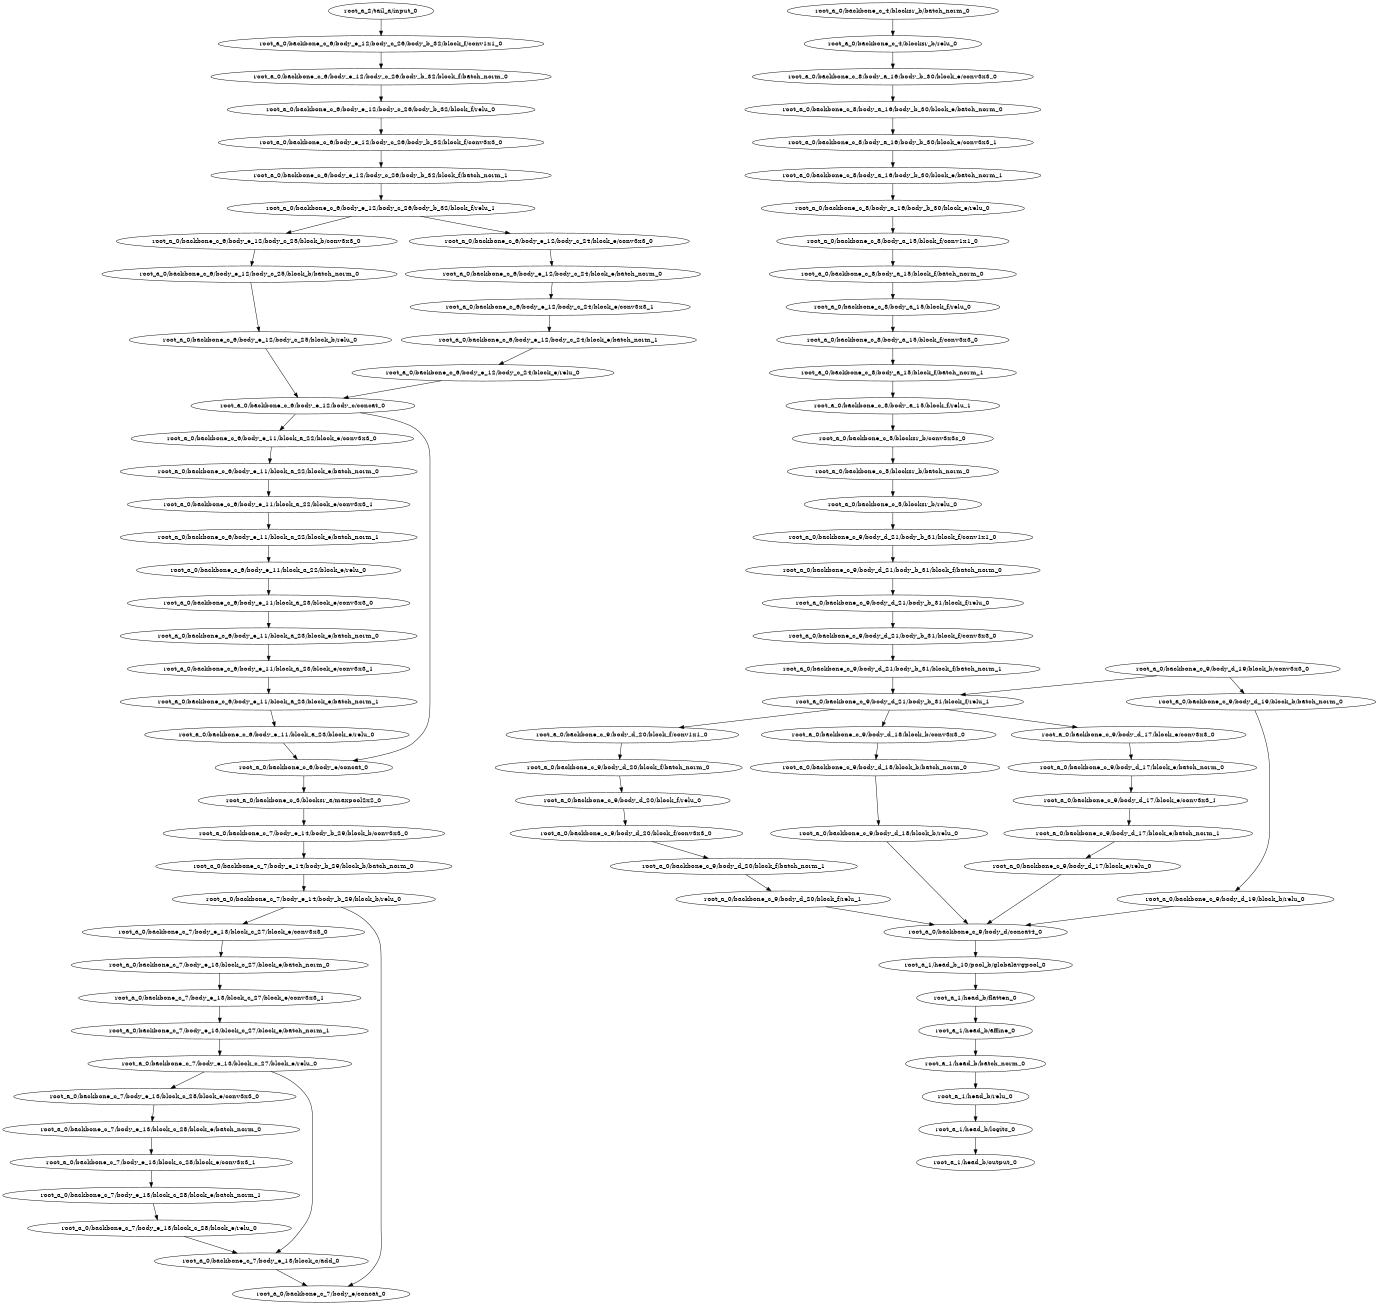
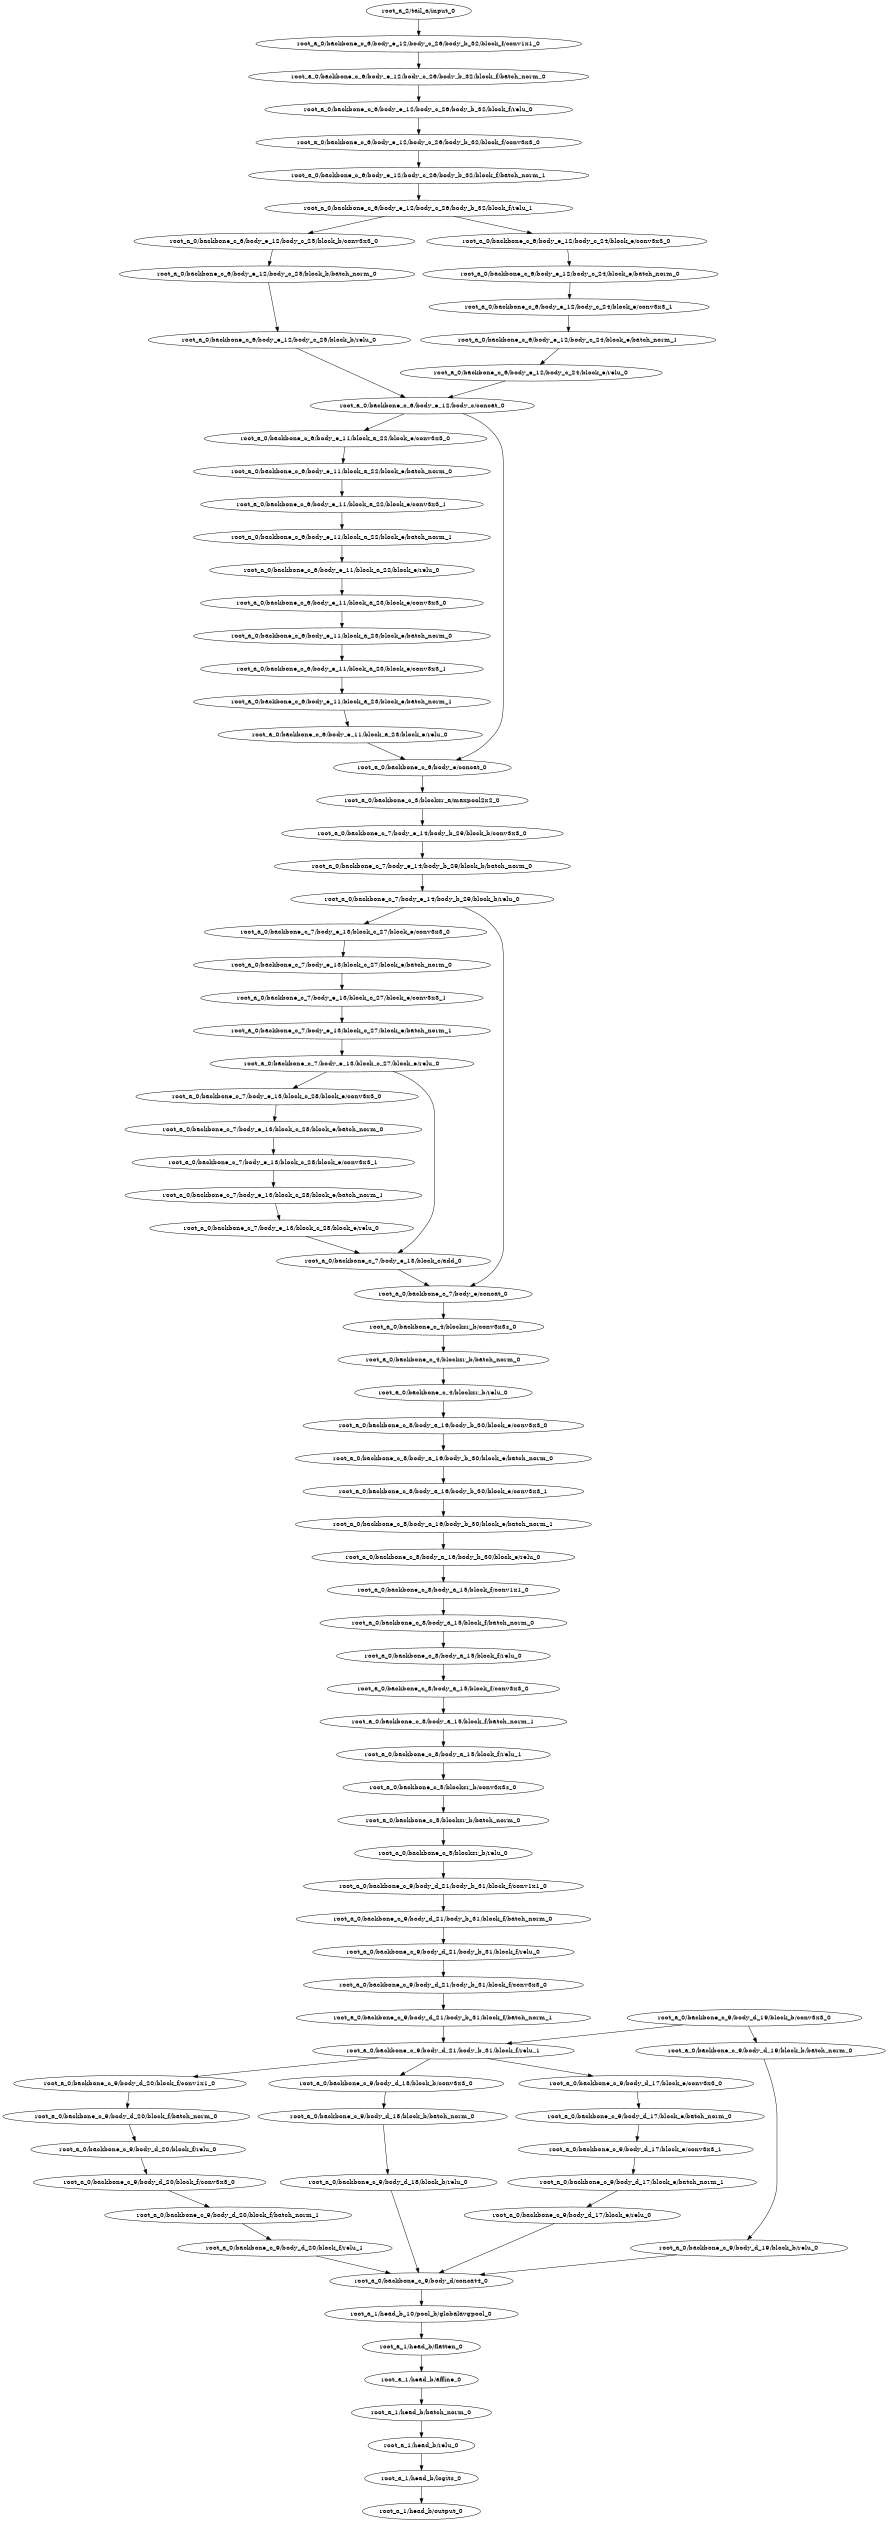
none -> (443, 1327)
